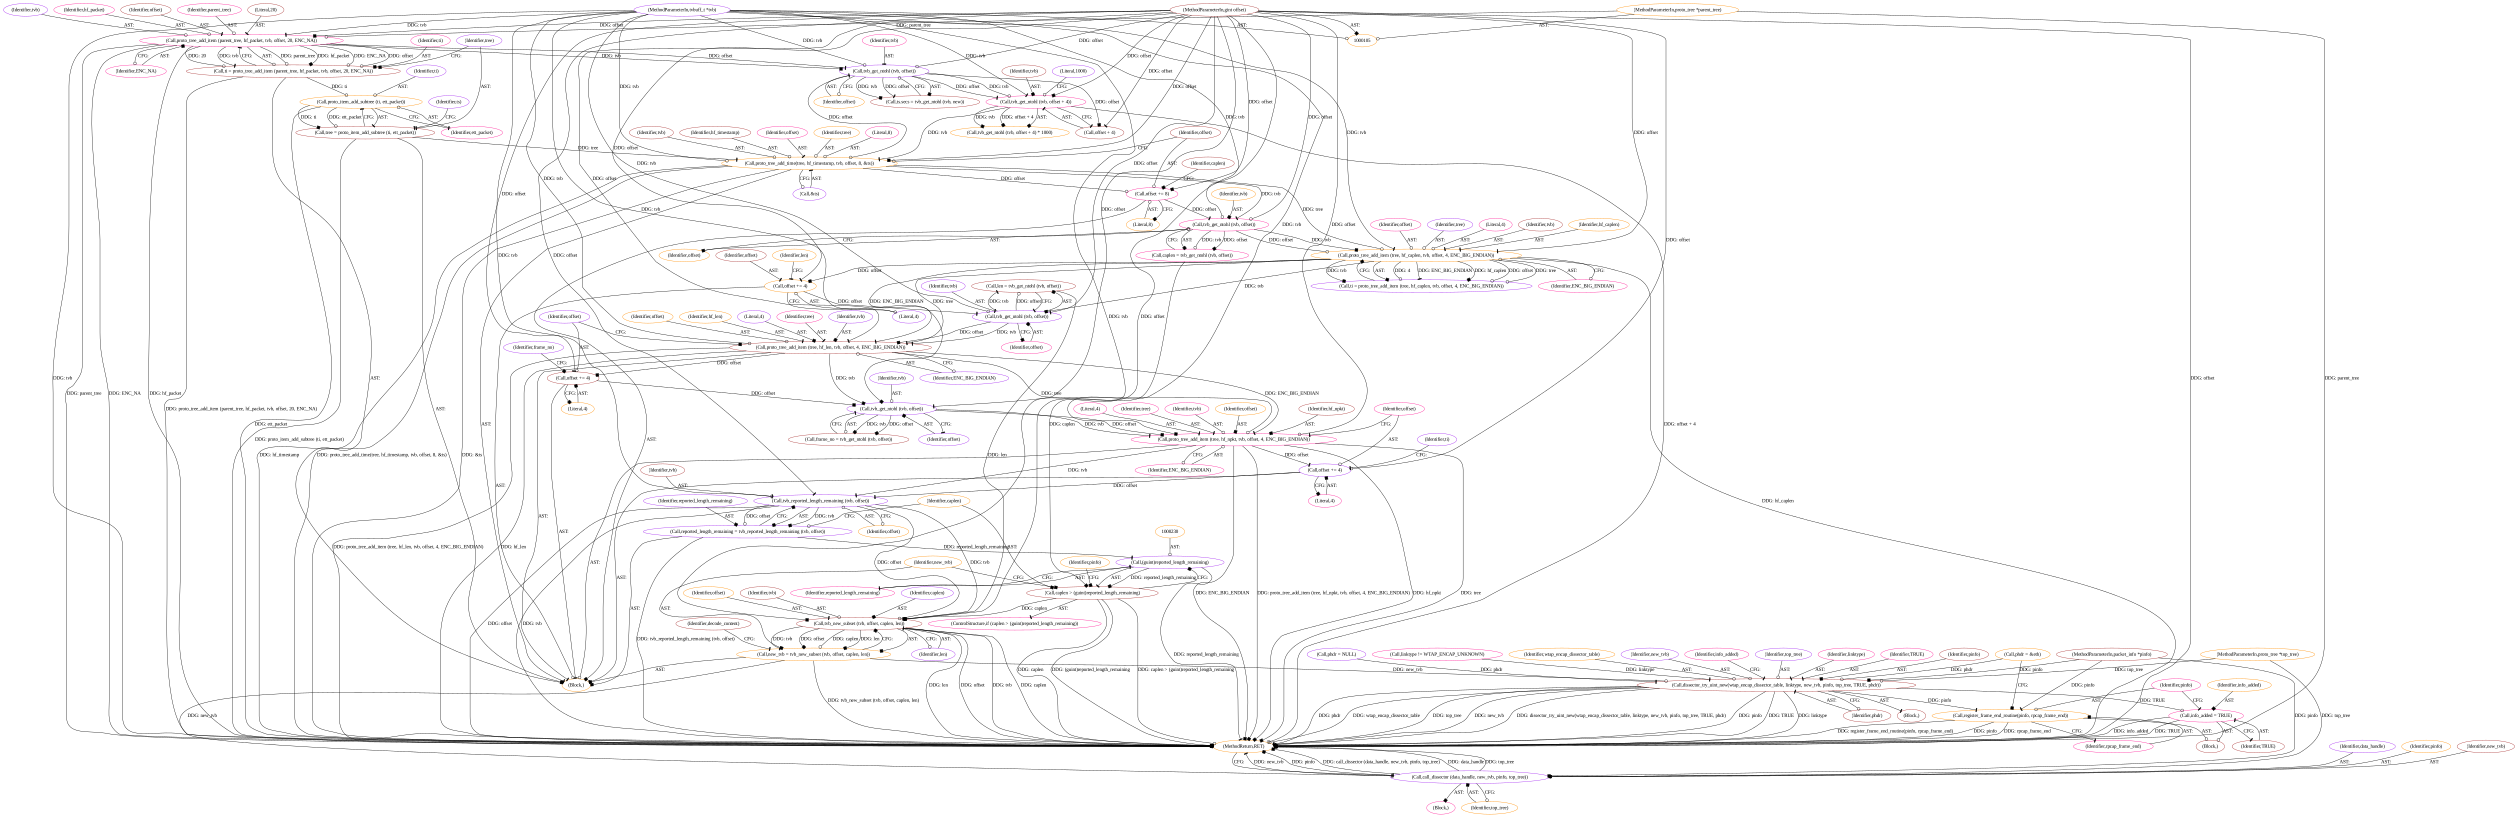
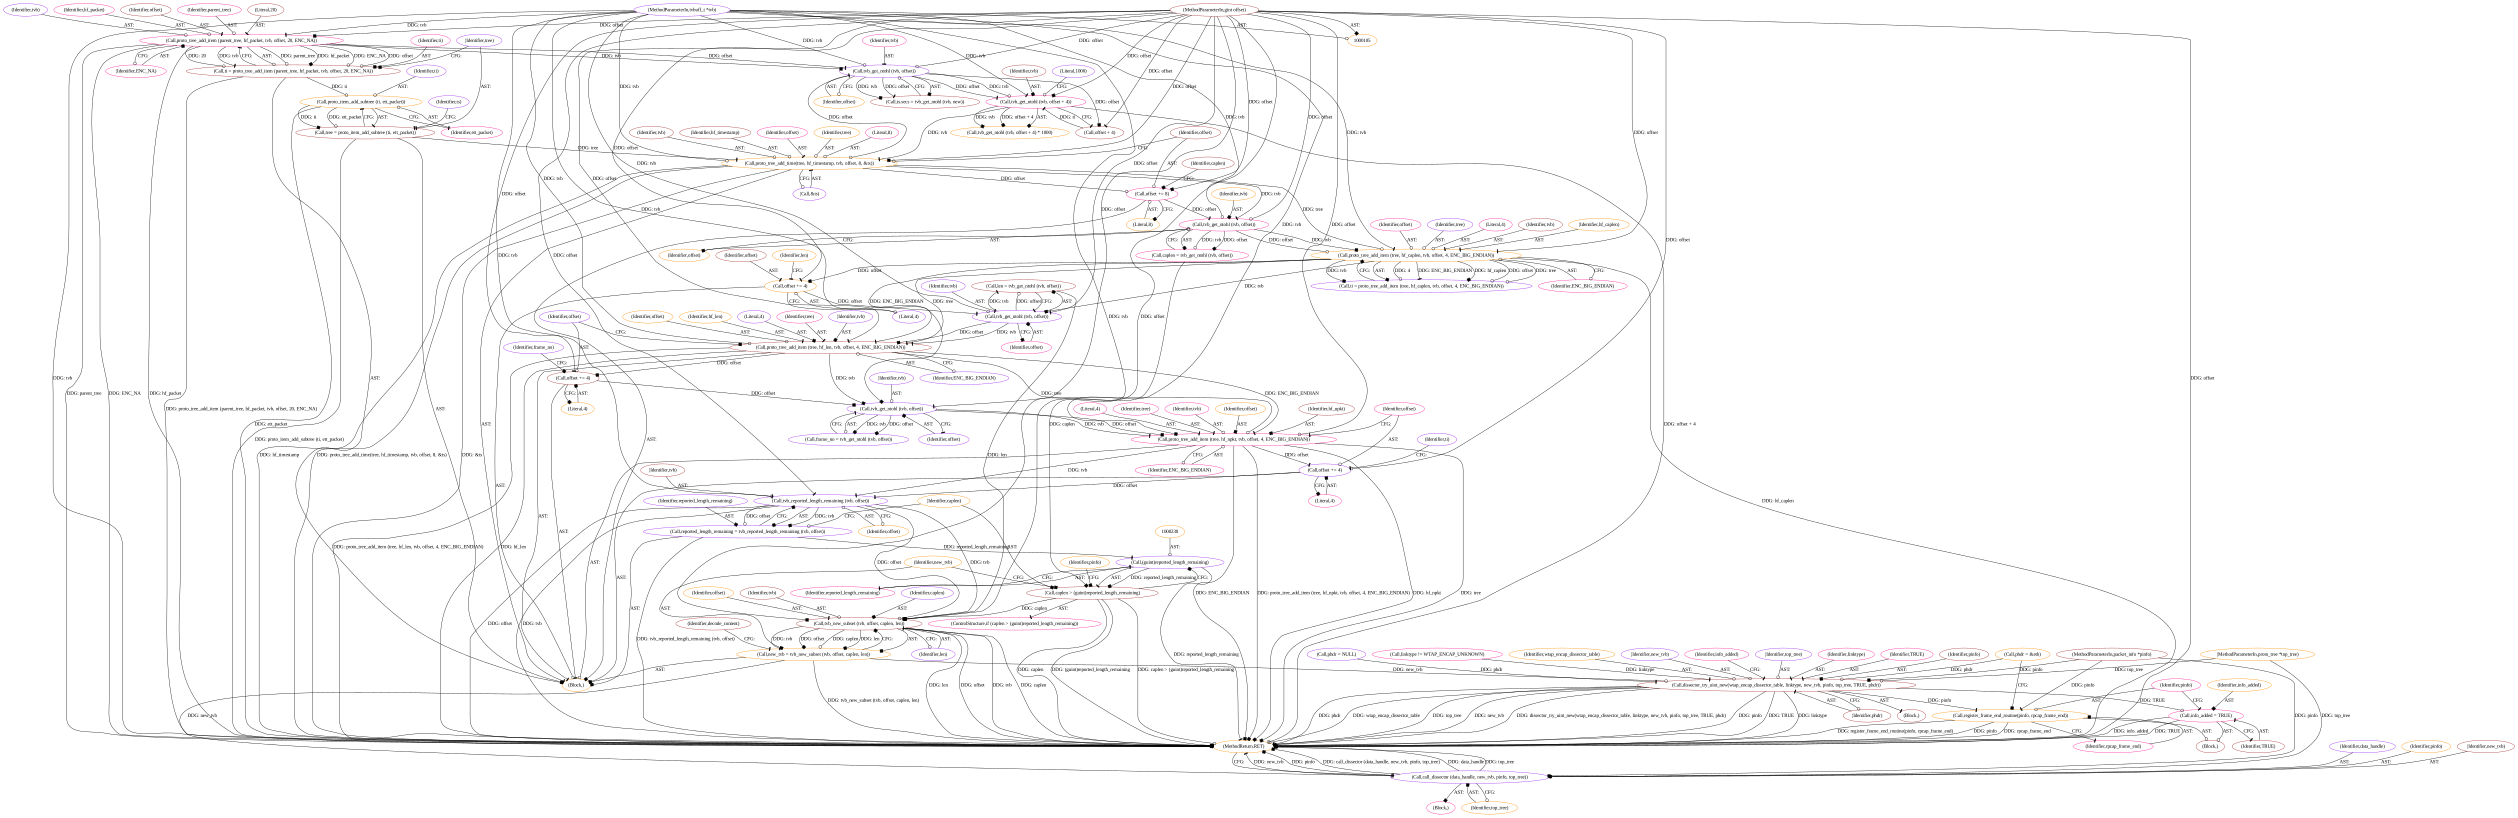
(1678, 10) -> none
(1068, 117) -> (1068, 117)
(849, 440) -> (849, 440)
